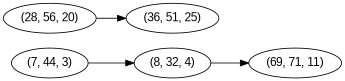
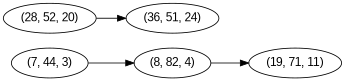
(50, 18) -> (50, 18)
(172, 18) -> (172, 18)
(172, 63) -> (172, 63)
(295, 63) -> (295, 63)
